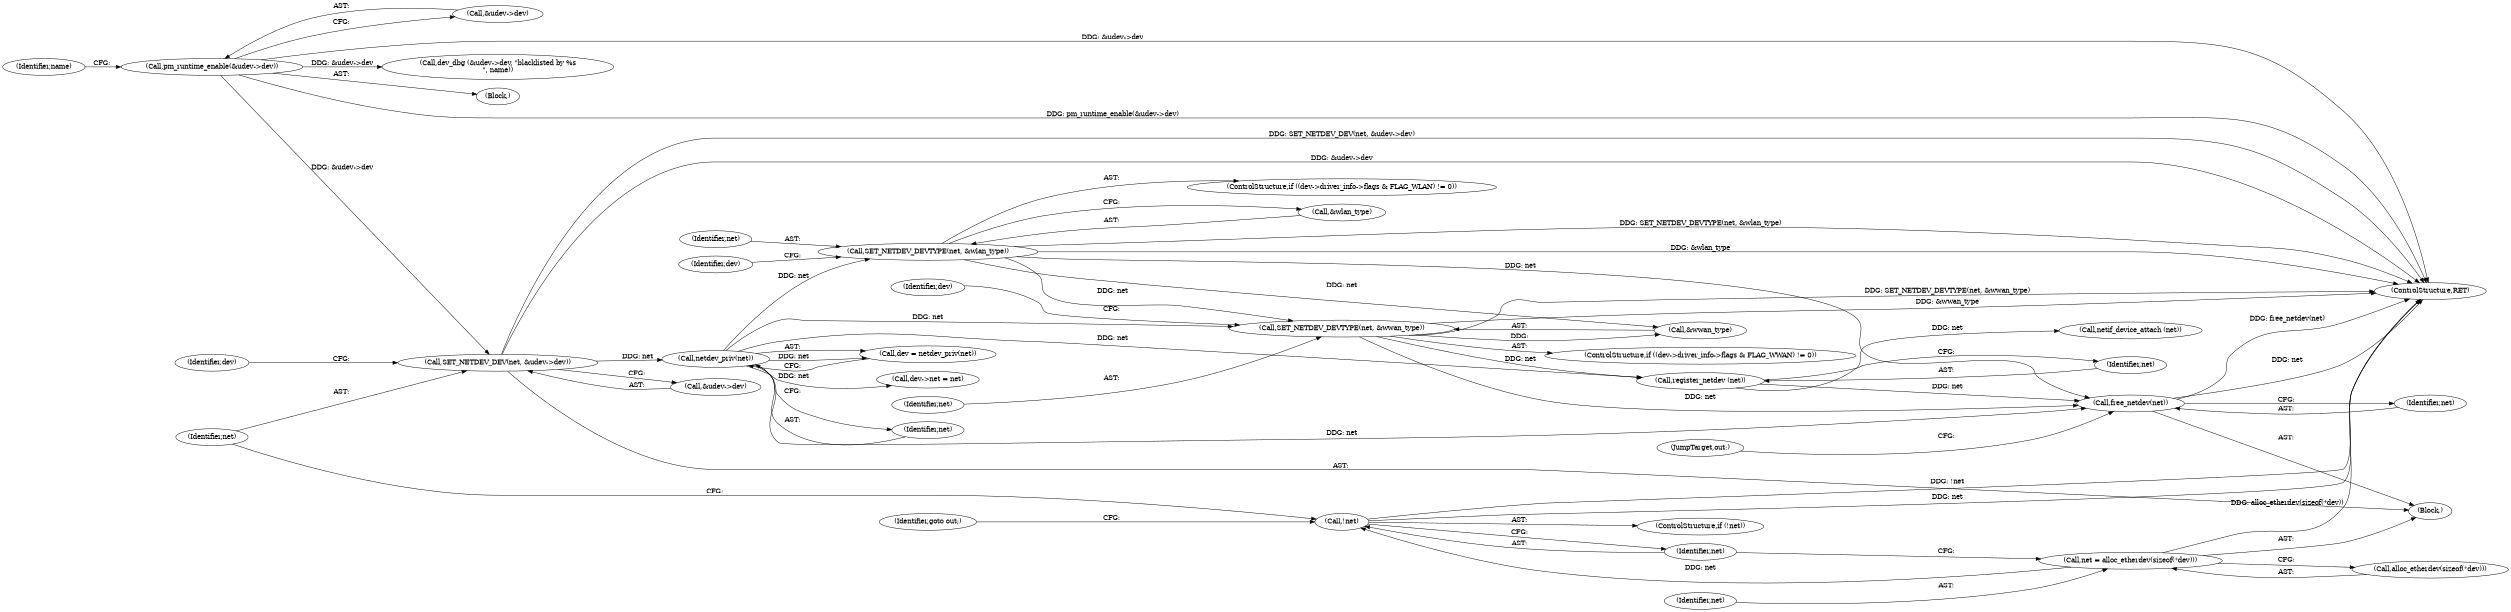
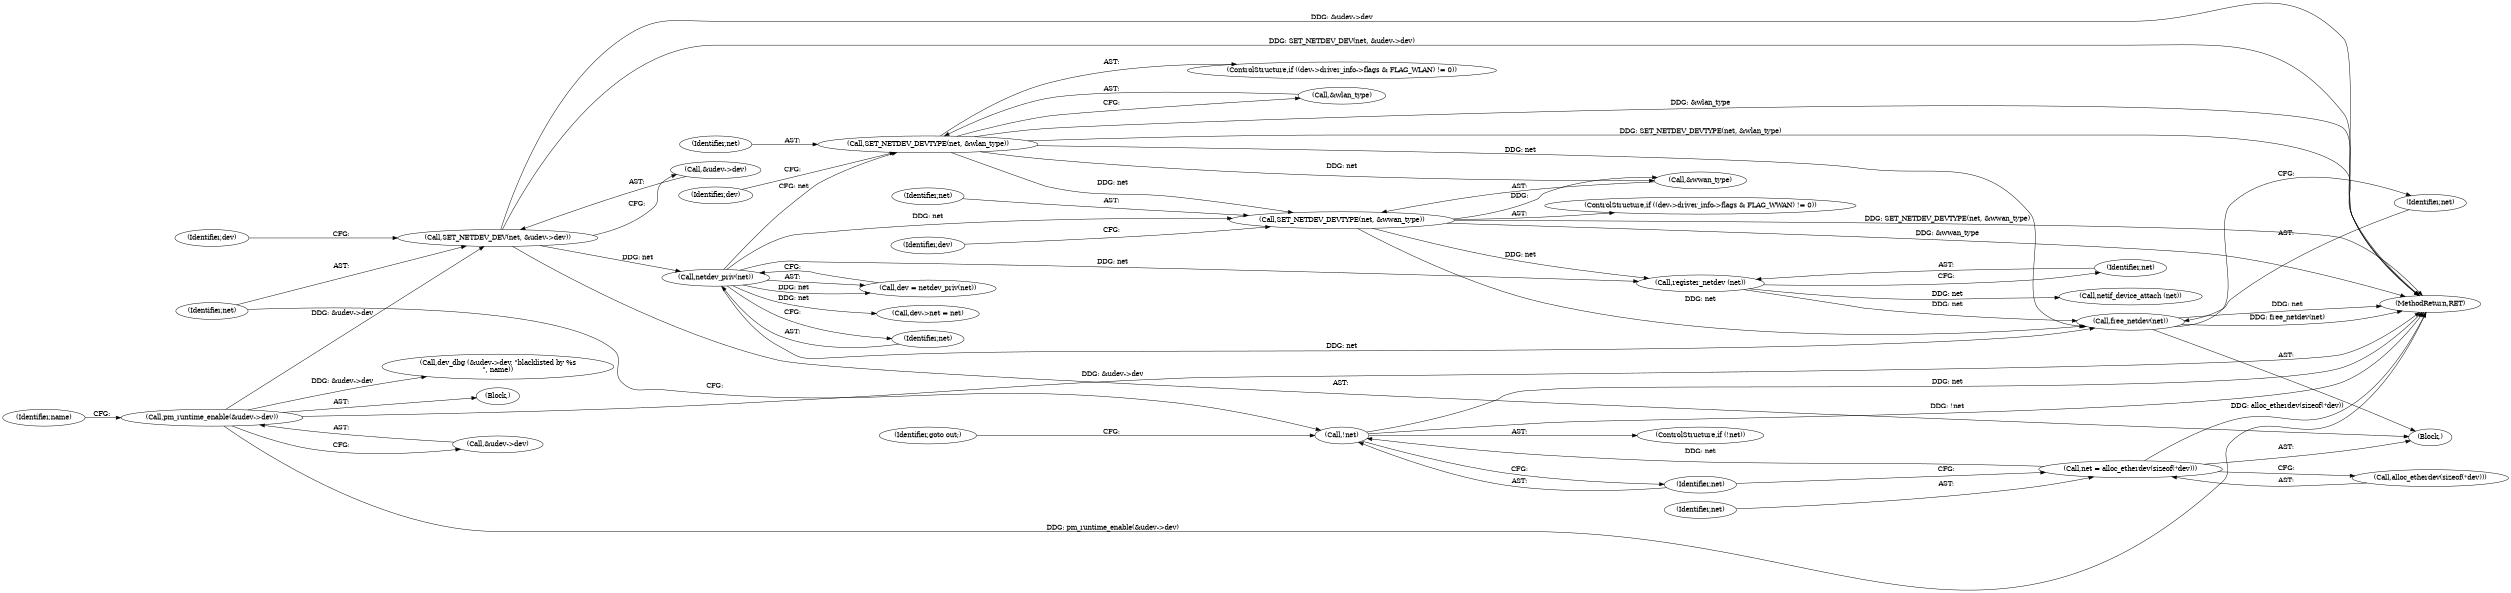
(794, 276) -> (794, 187)
(2430, 291) -> (2430, 304)
(1700, 448) -> none
